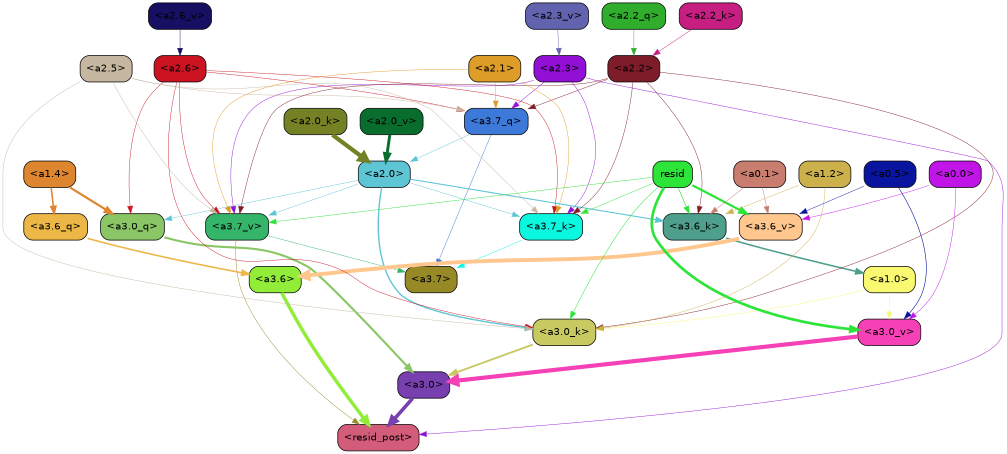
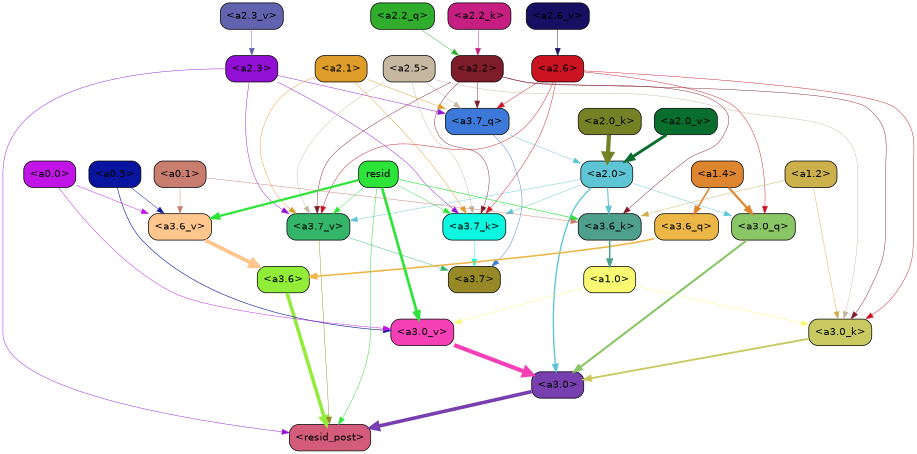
(610, 246) -> (370, 305)
(398, 292) -> (557, 272)
